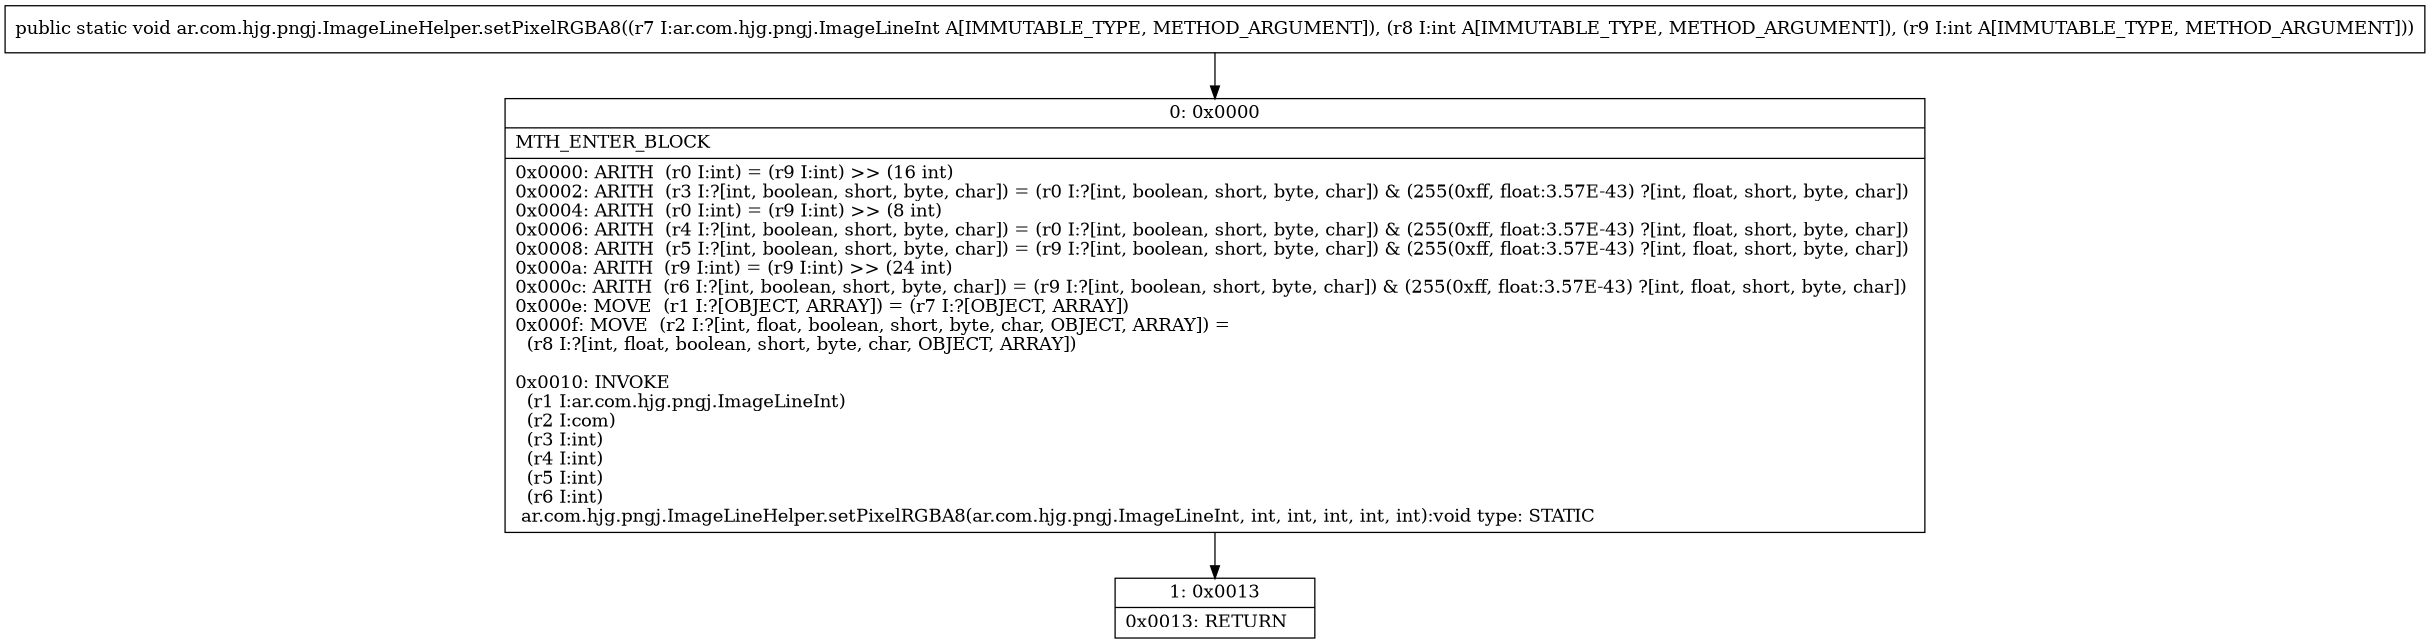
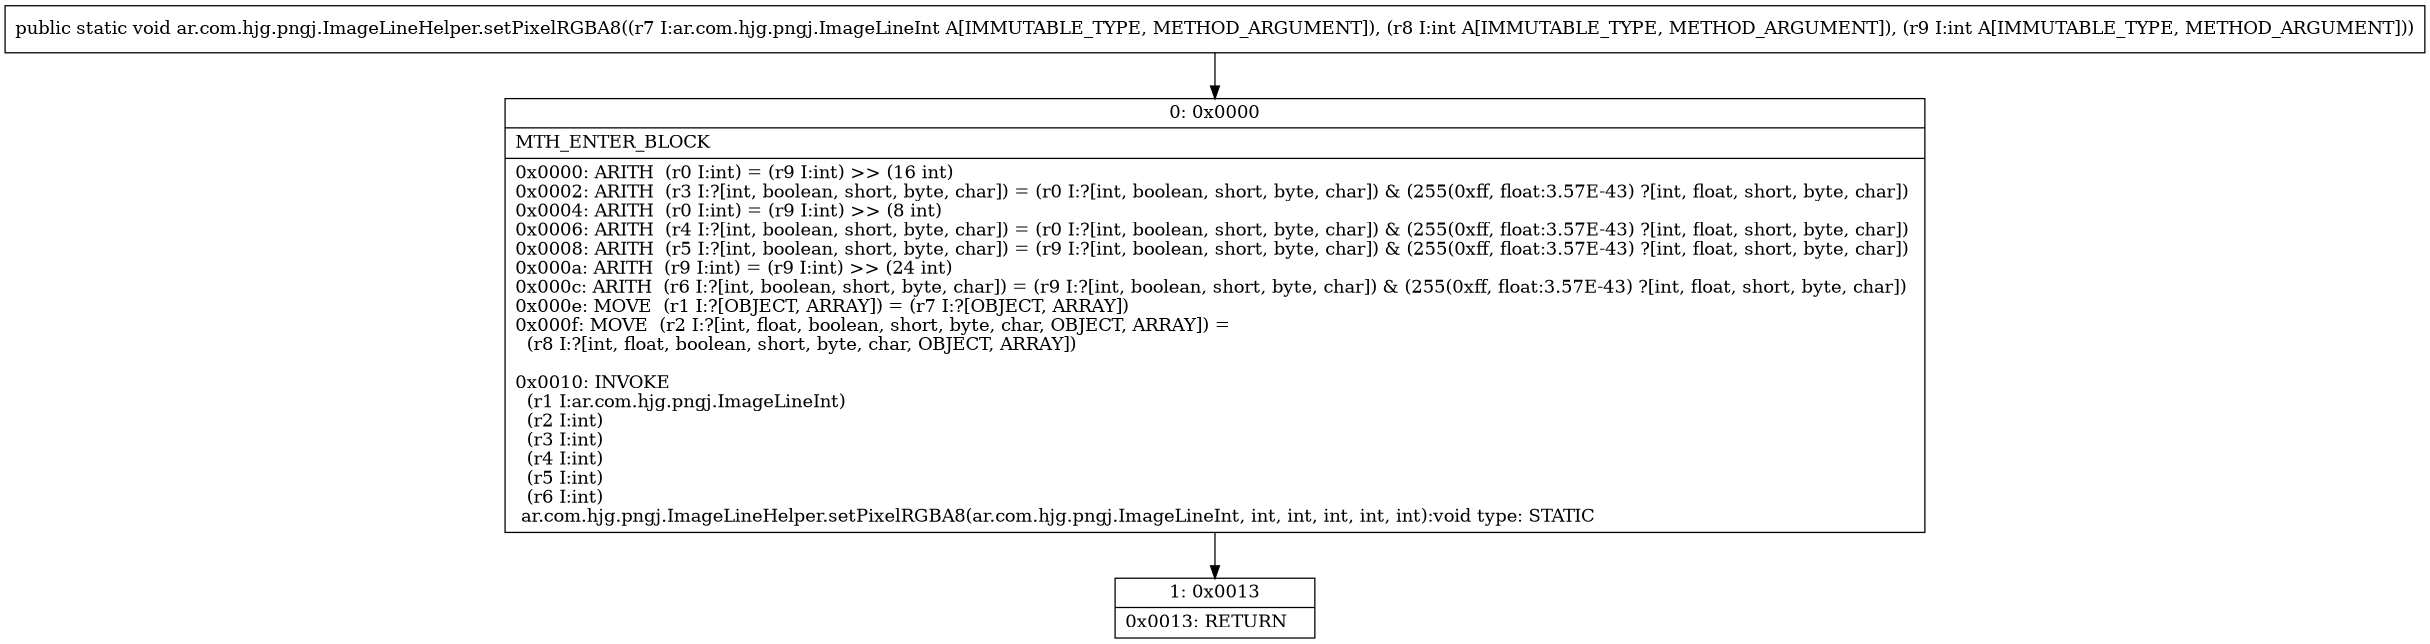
(566, 421) -> (560, 421)
